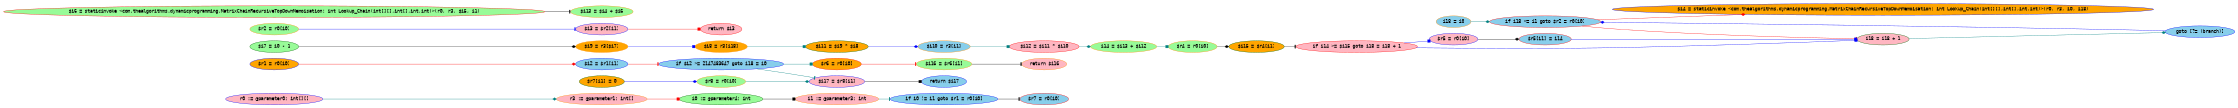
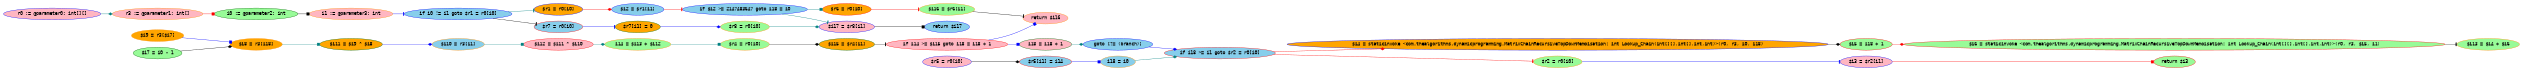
none -> (520, 11)
none -> (598, 27)
(721, 29) -> (2175, 62)
(1719, 35) -> (1403, 58)
(1712, 39) -> (1084, 62)
(1416, 42) -> (1011, 34)
none -> (1866, 44)
(435, 47) -> (204, 49)
(721, 99) -> (256, 14)
(884, 99) -> (398, 14)
